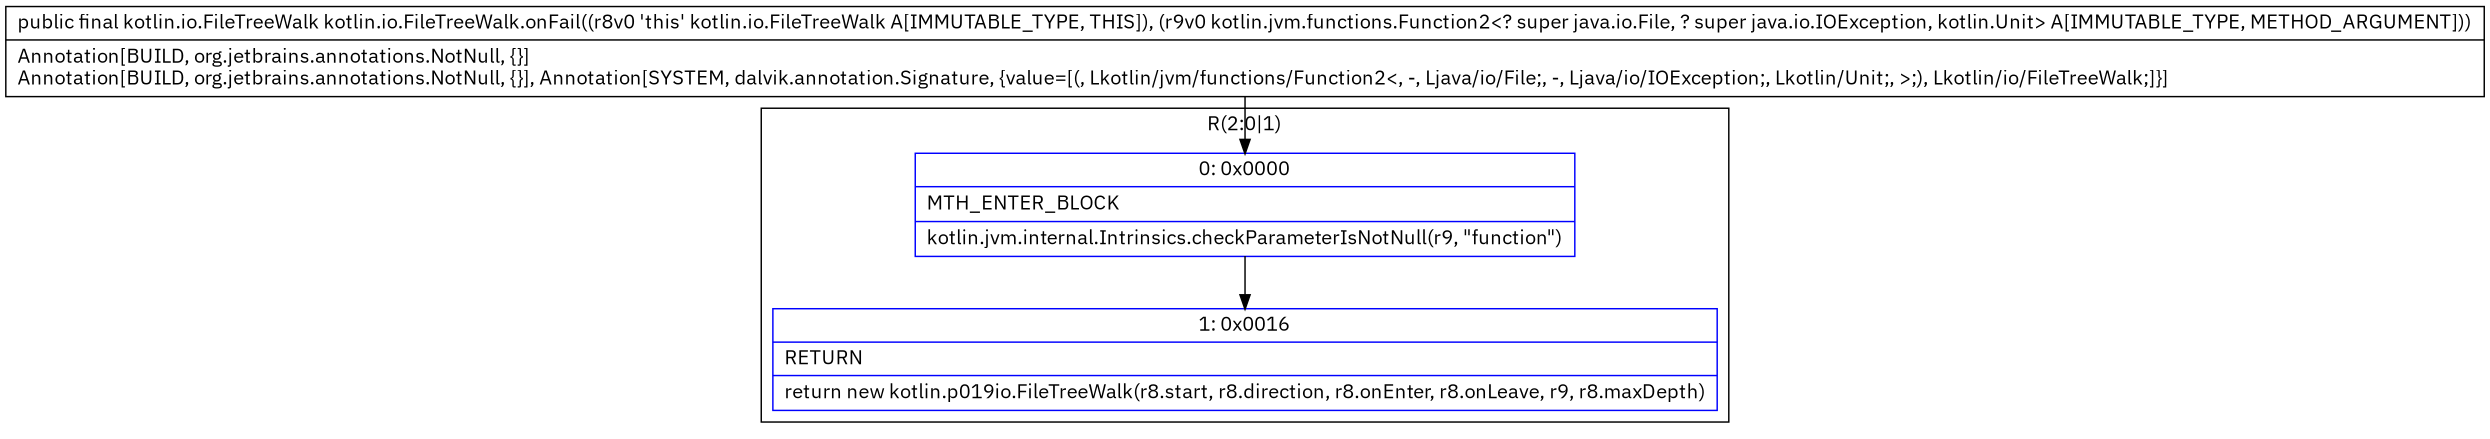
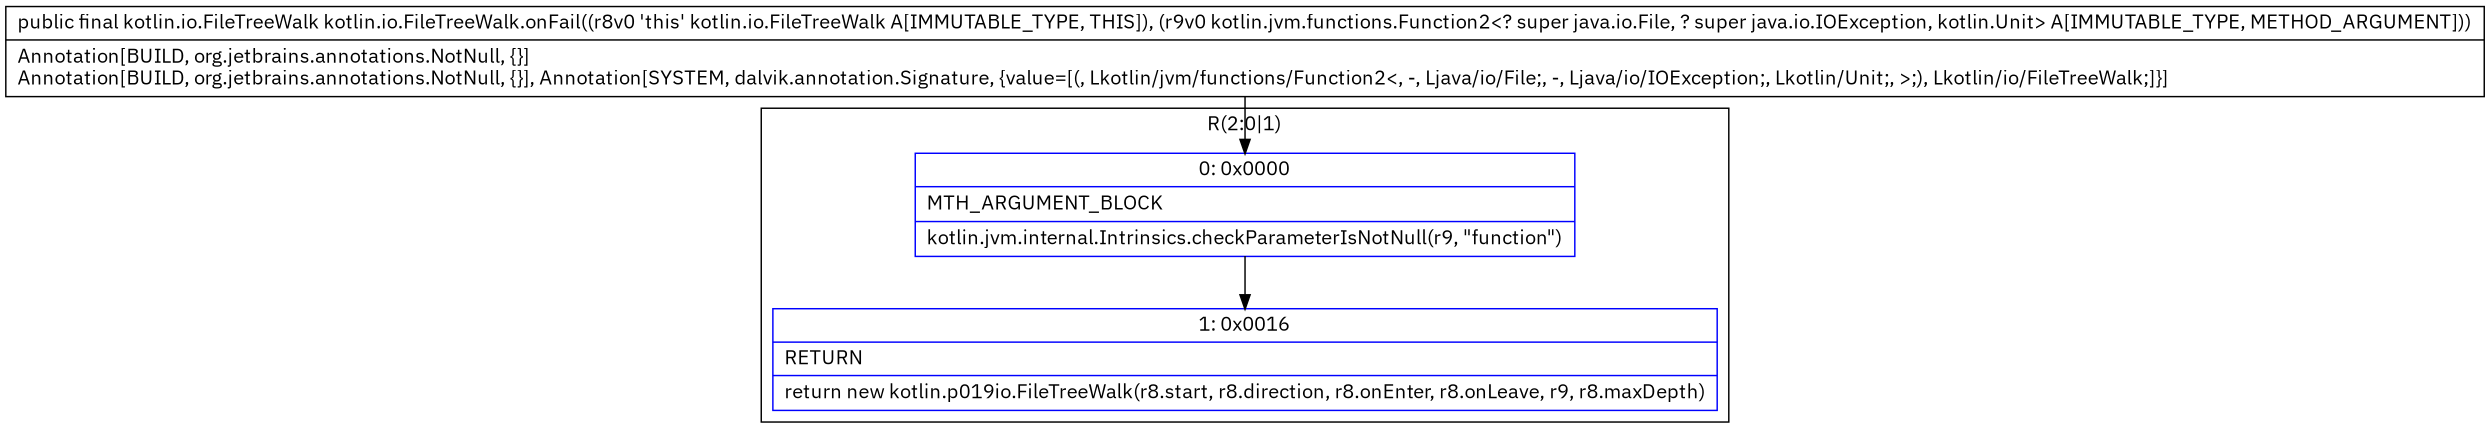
(1023, 203) -> (1045, 203)
